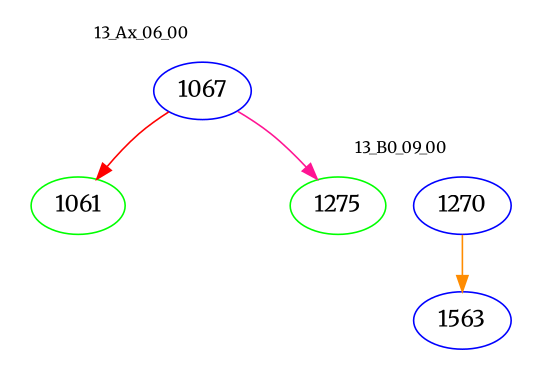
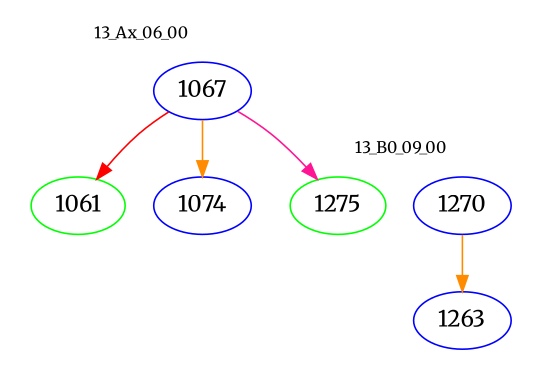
none -> (202, 206)
(462, 320) -> (462, 320)
